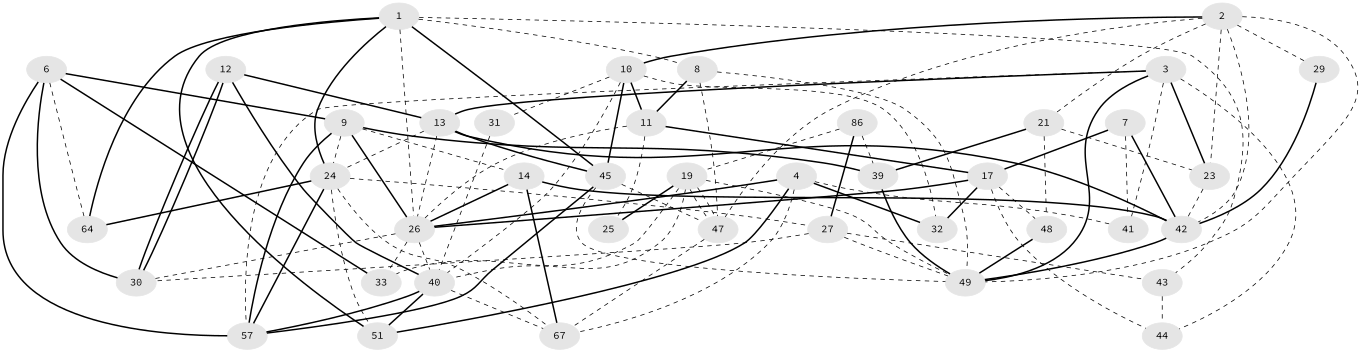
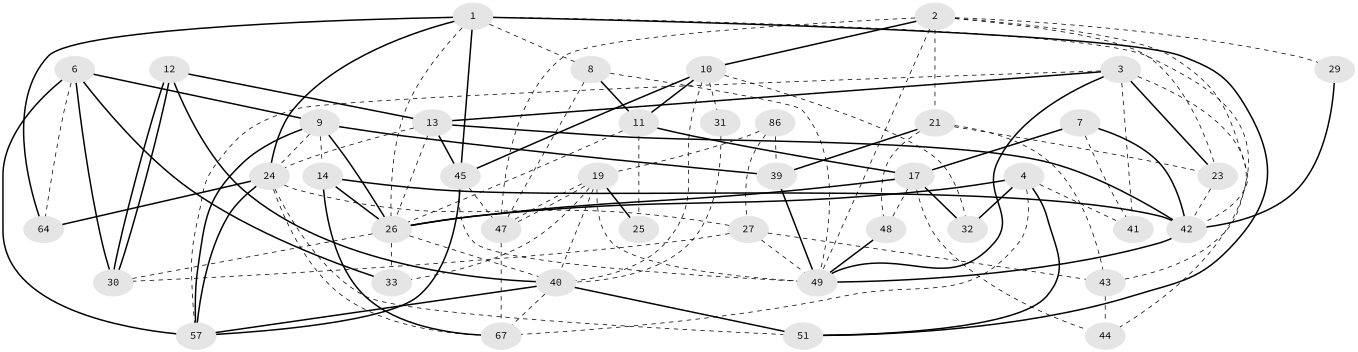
none -> (1060, 173)
(842, 176) -> (747, 177)
